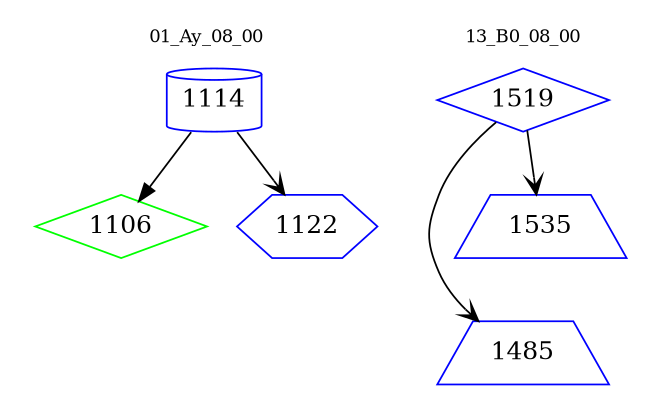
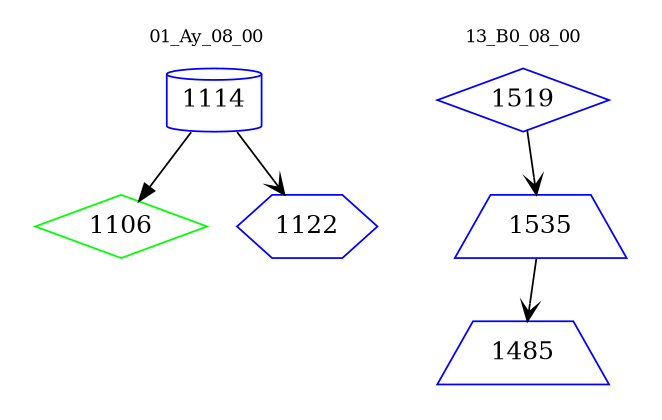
(434, 210) -> (533, 281)
